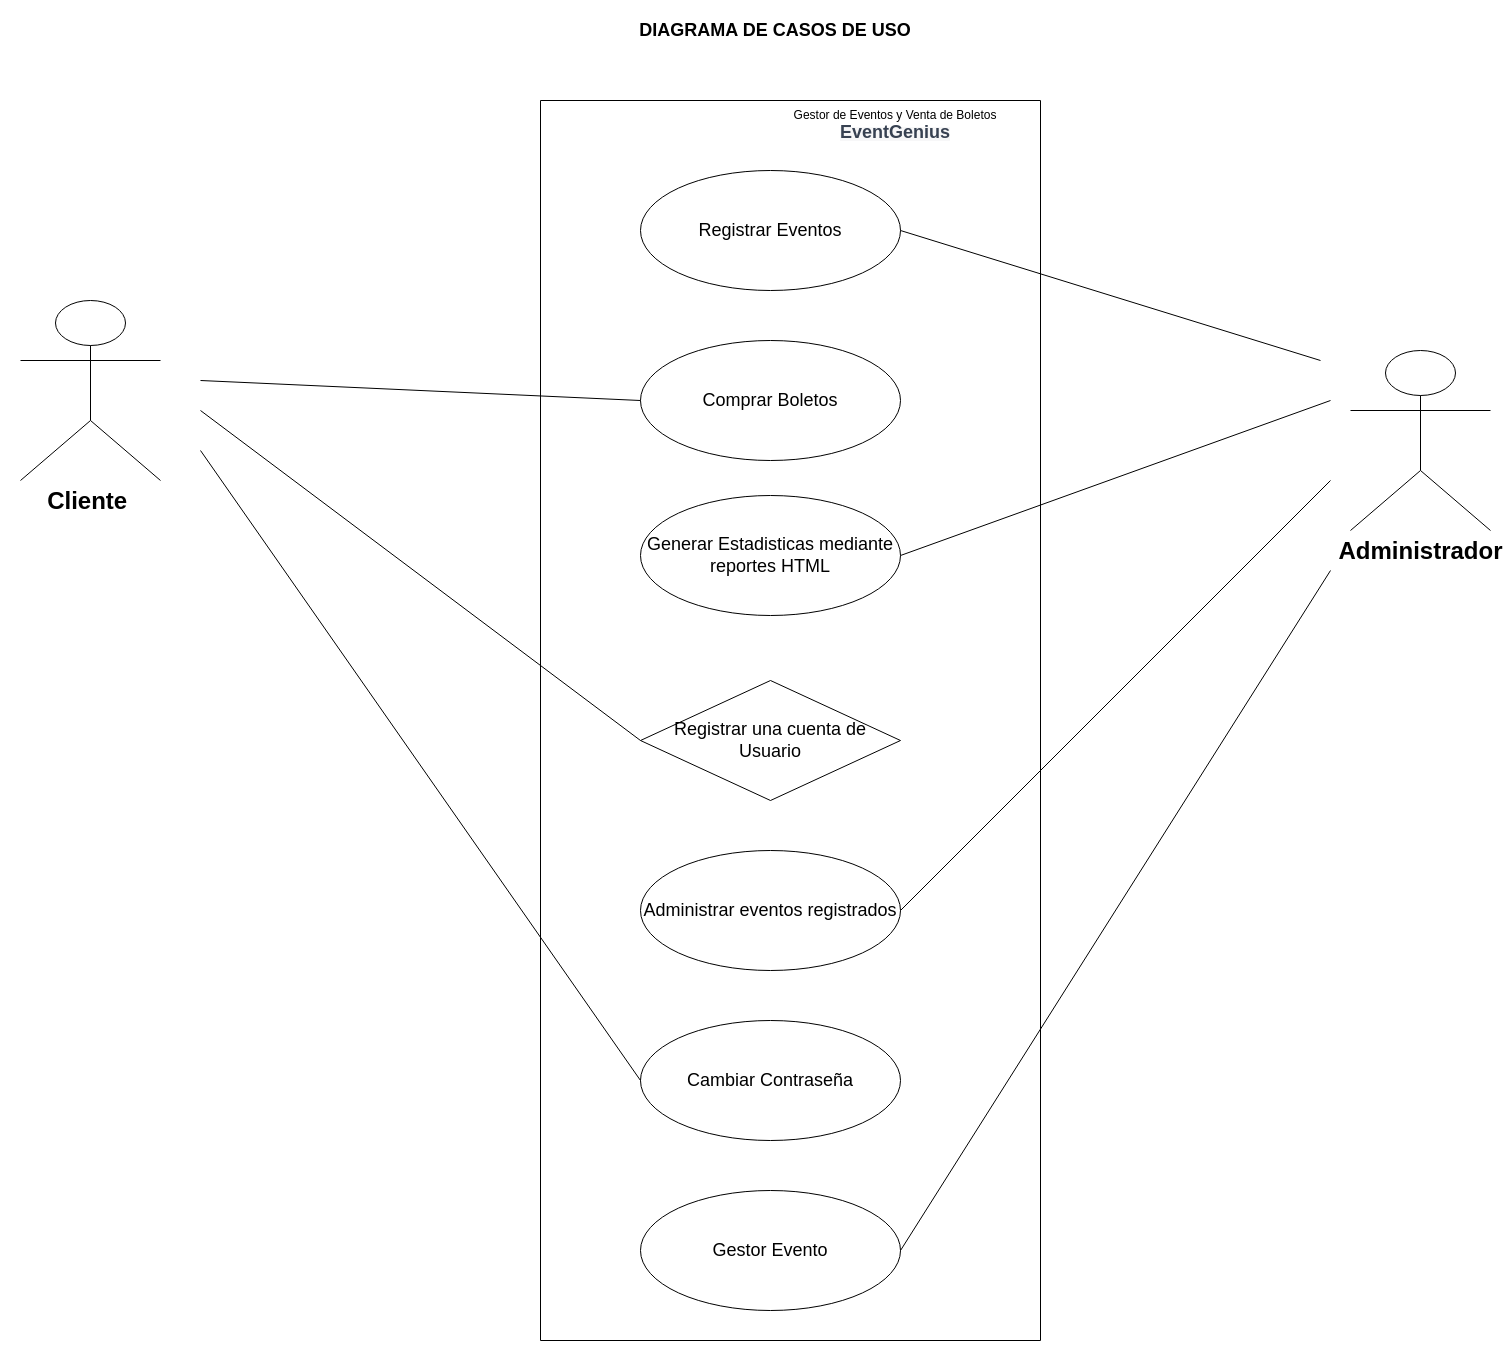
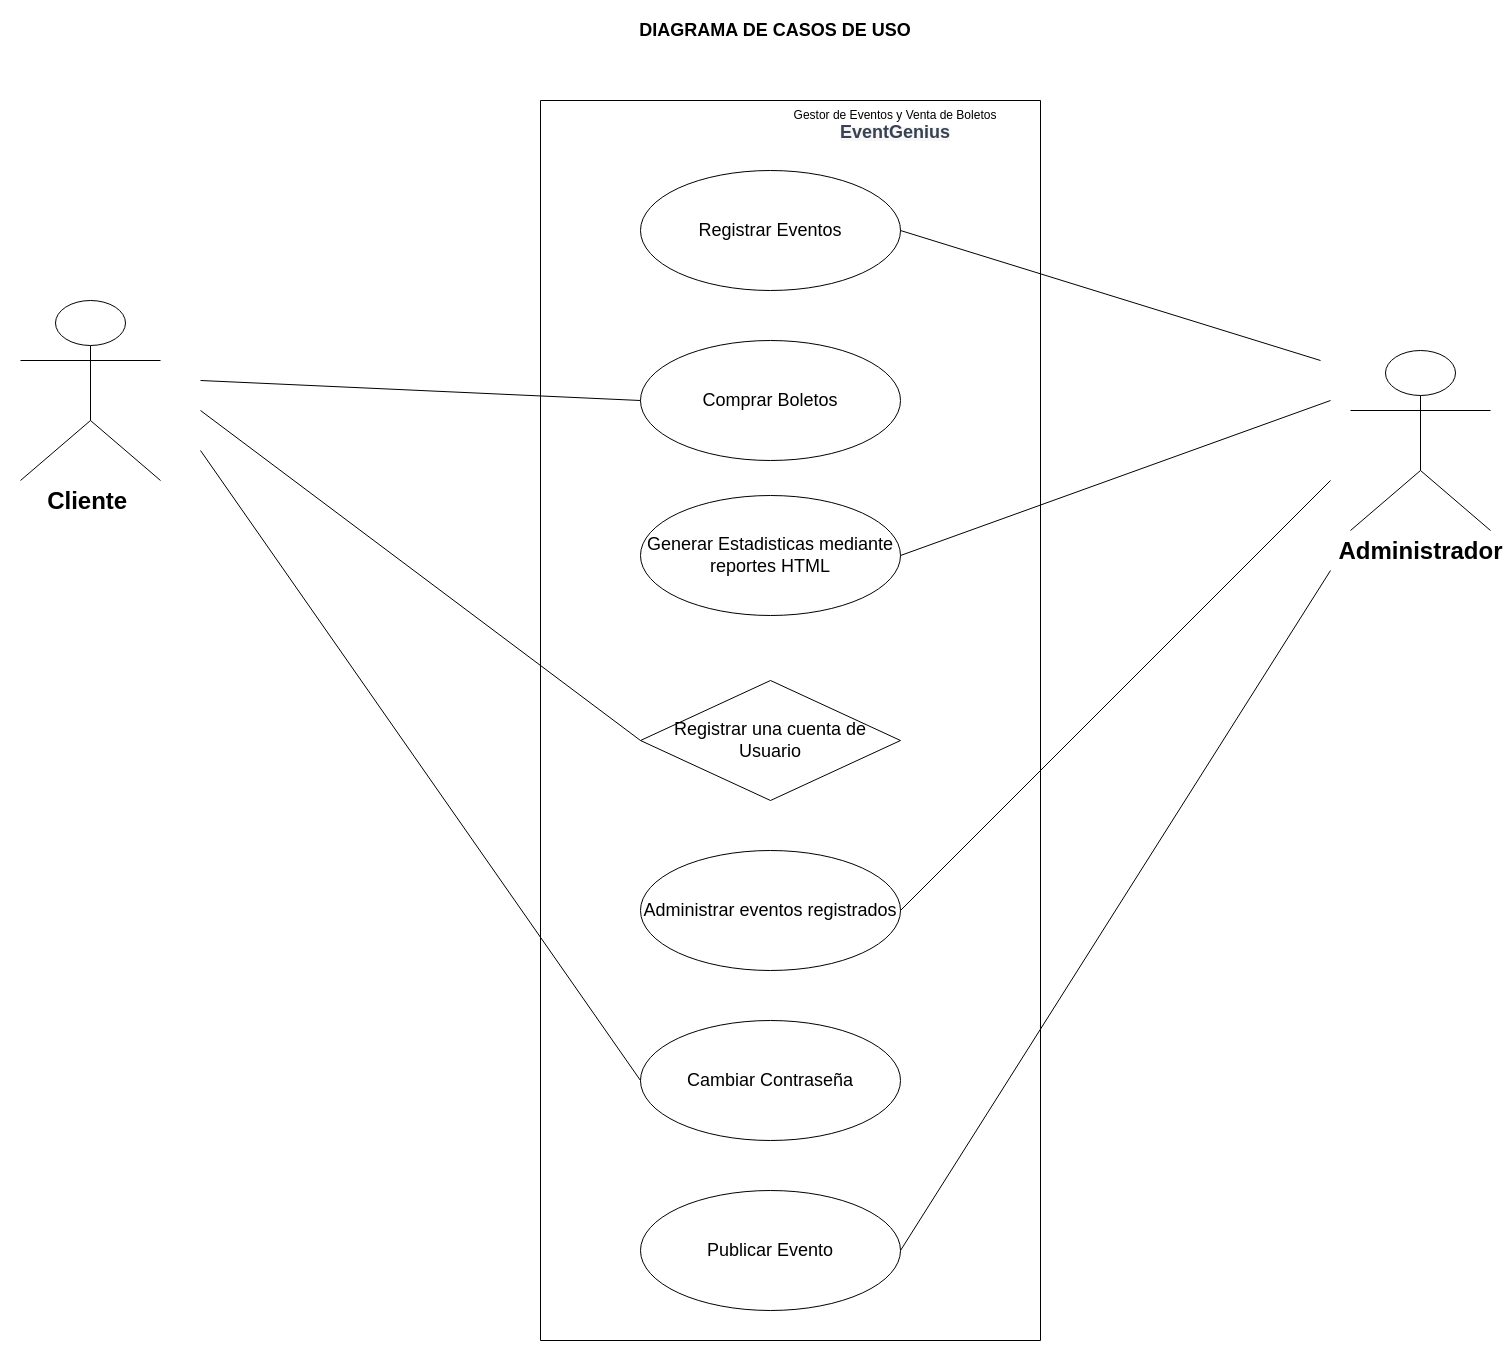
(771, 1251) -> (771, 1251)
